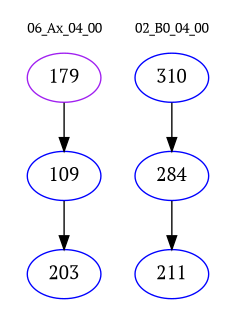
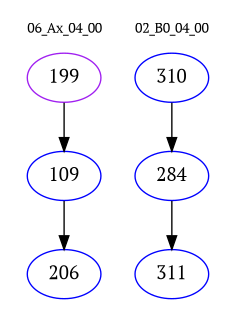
(64, 78) -> (64, 78)
(64, 274) -> (64, 274)
(172, 274) -> (172, 274)
